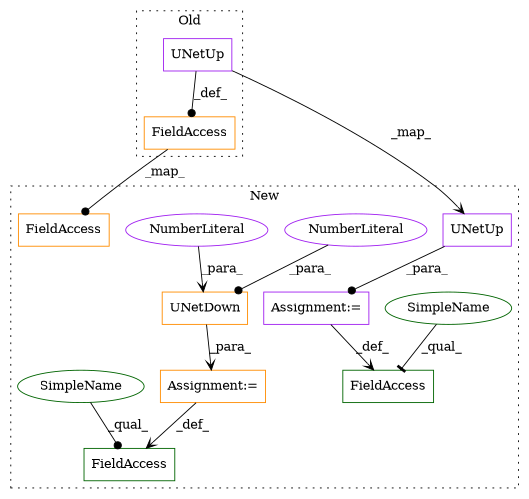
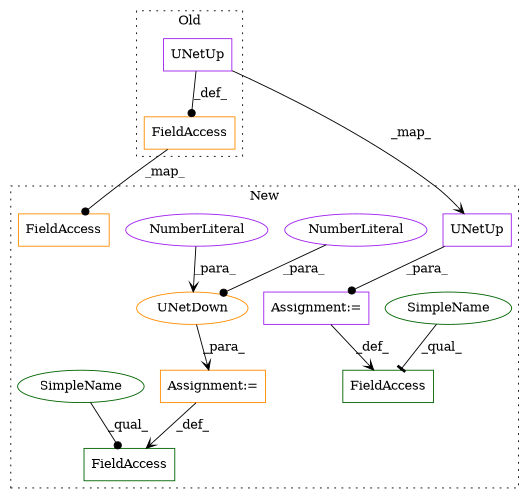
(205, 308) -> (192, 308)
